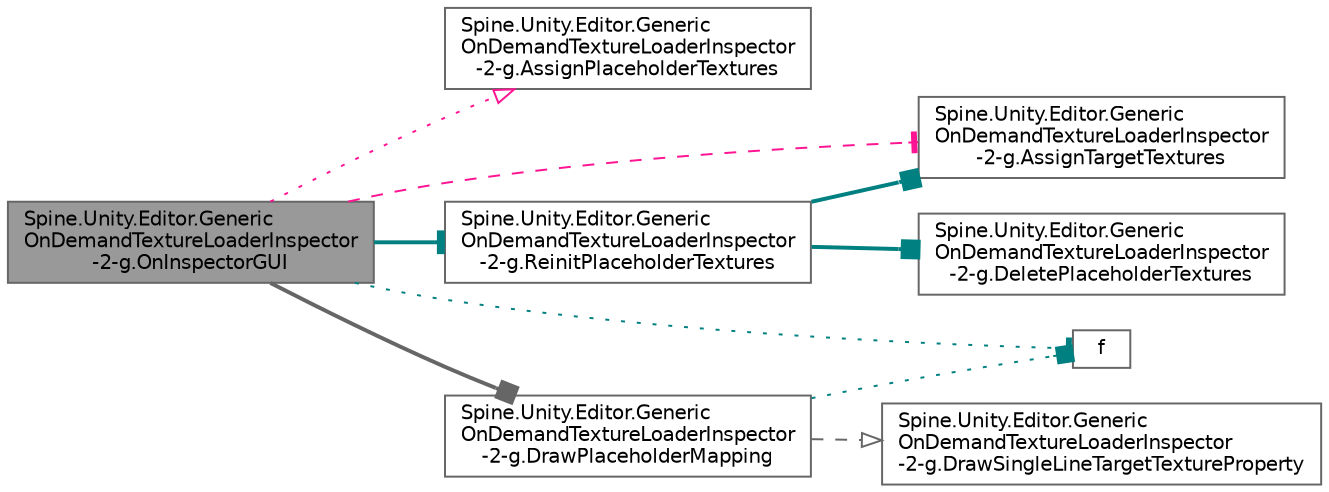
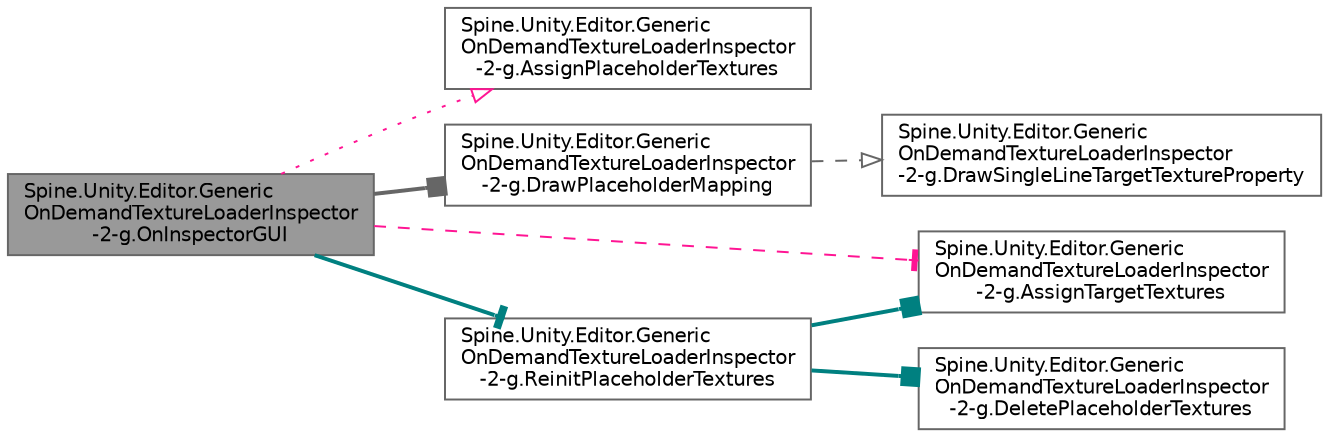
(1102, 349) -> none
